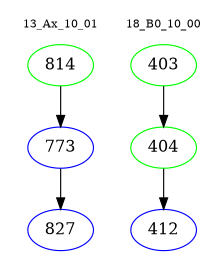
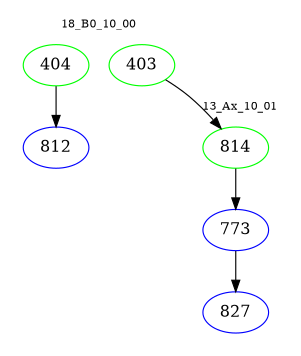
(164, 101) -> (201, 107)
(164, 230) -> (56, 148)
